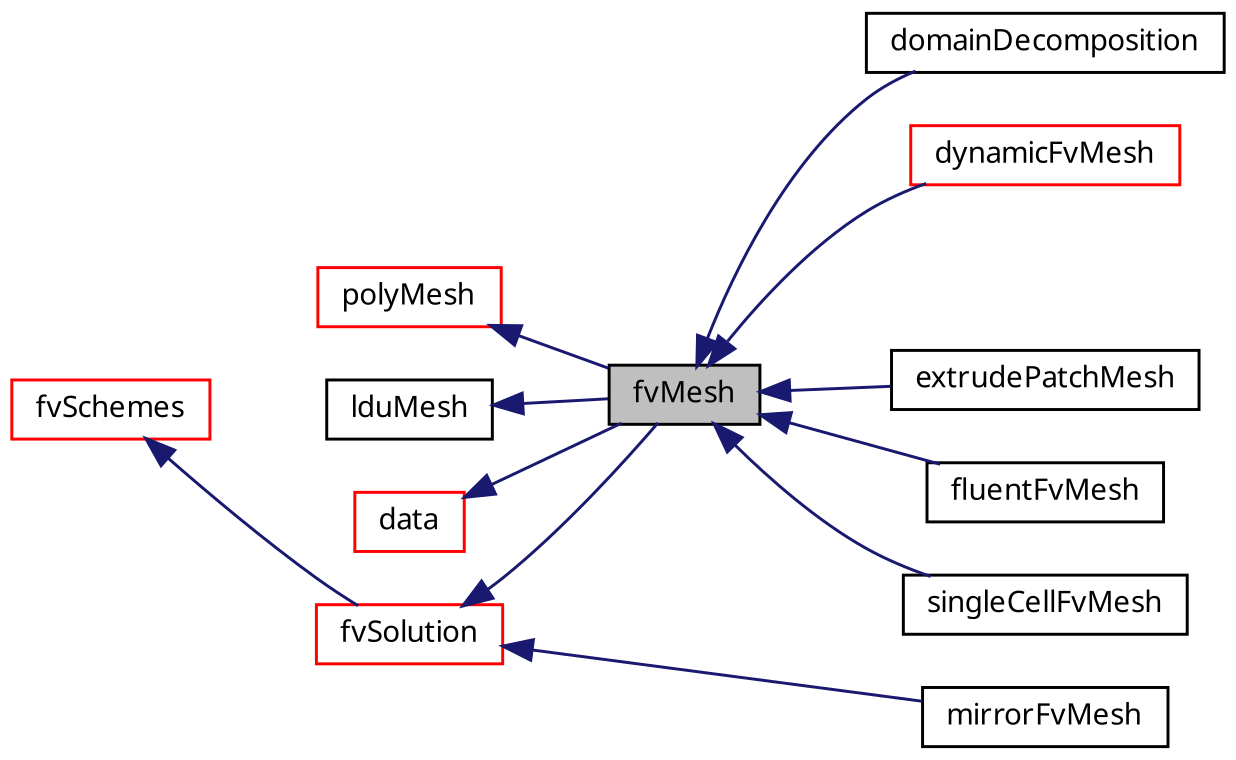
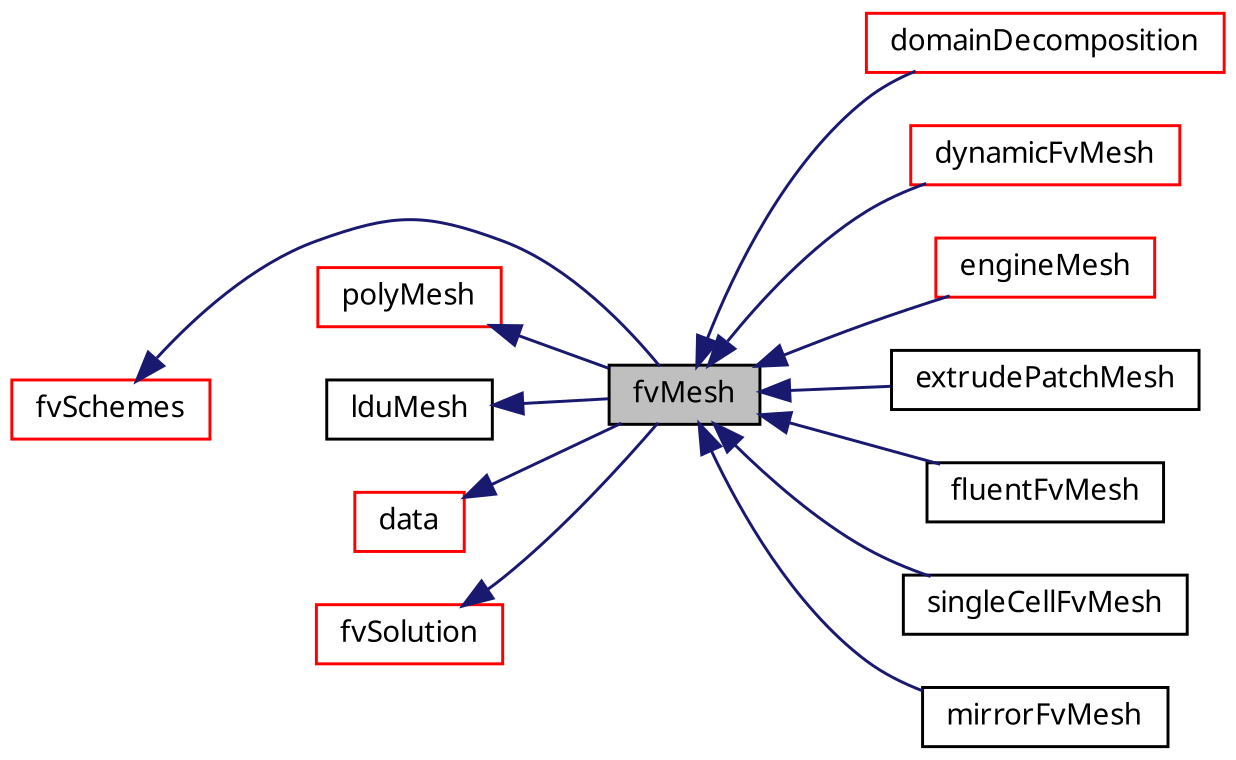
(1045, 43) -> (1045, 43)
none -> (1045, 268)
(260, 535) -> (411, 220)
(727, 676) -> (796, 590)
